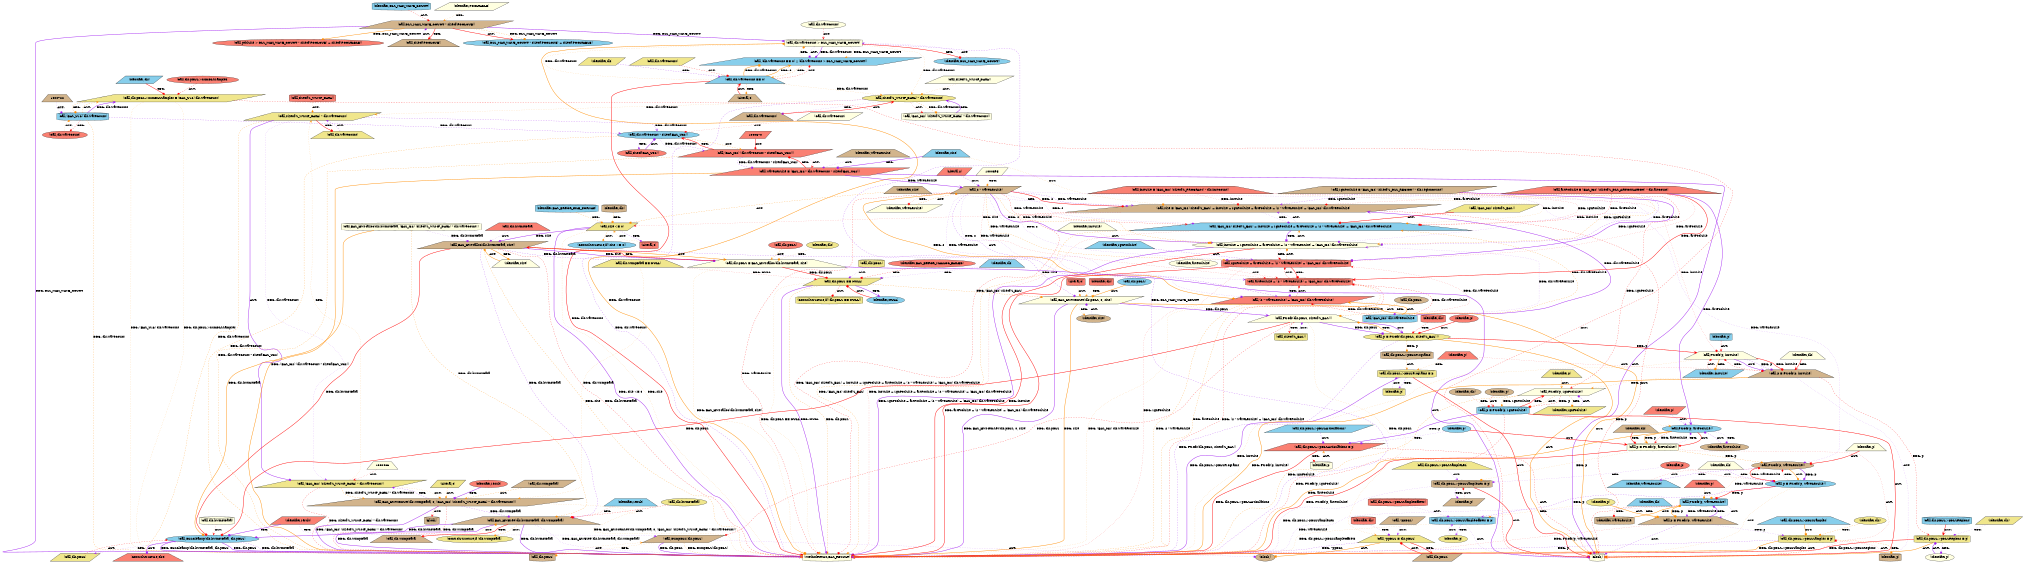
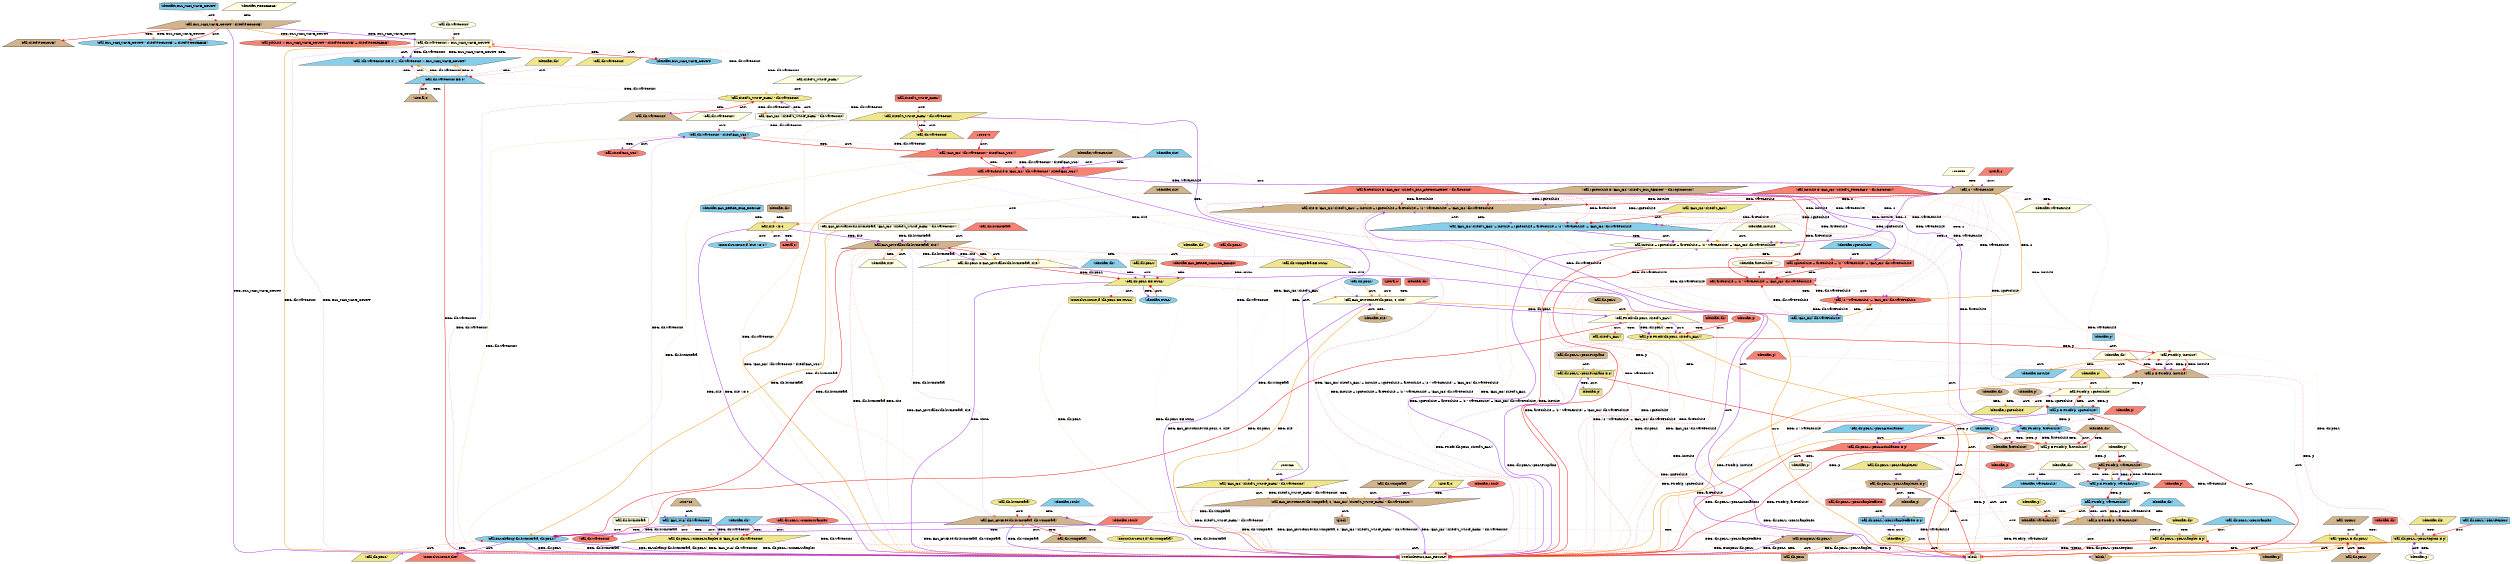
(422, 34) -> none
(76, 104) -> (694, 531)
(364, 125) -> (652, 316)
(1293, 300) -> (1876, 300)
(1407, 345) -> (1628, 355)
(248, 355) -> (681, 355)
